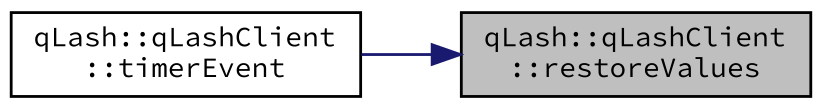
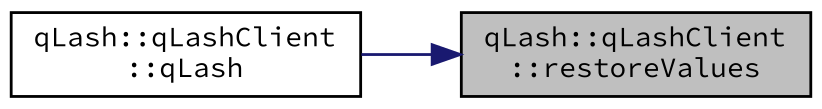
(186, 55) -> (186, 55)
